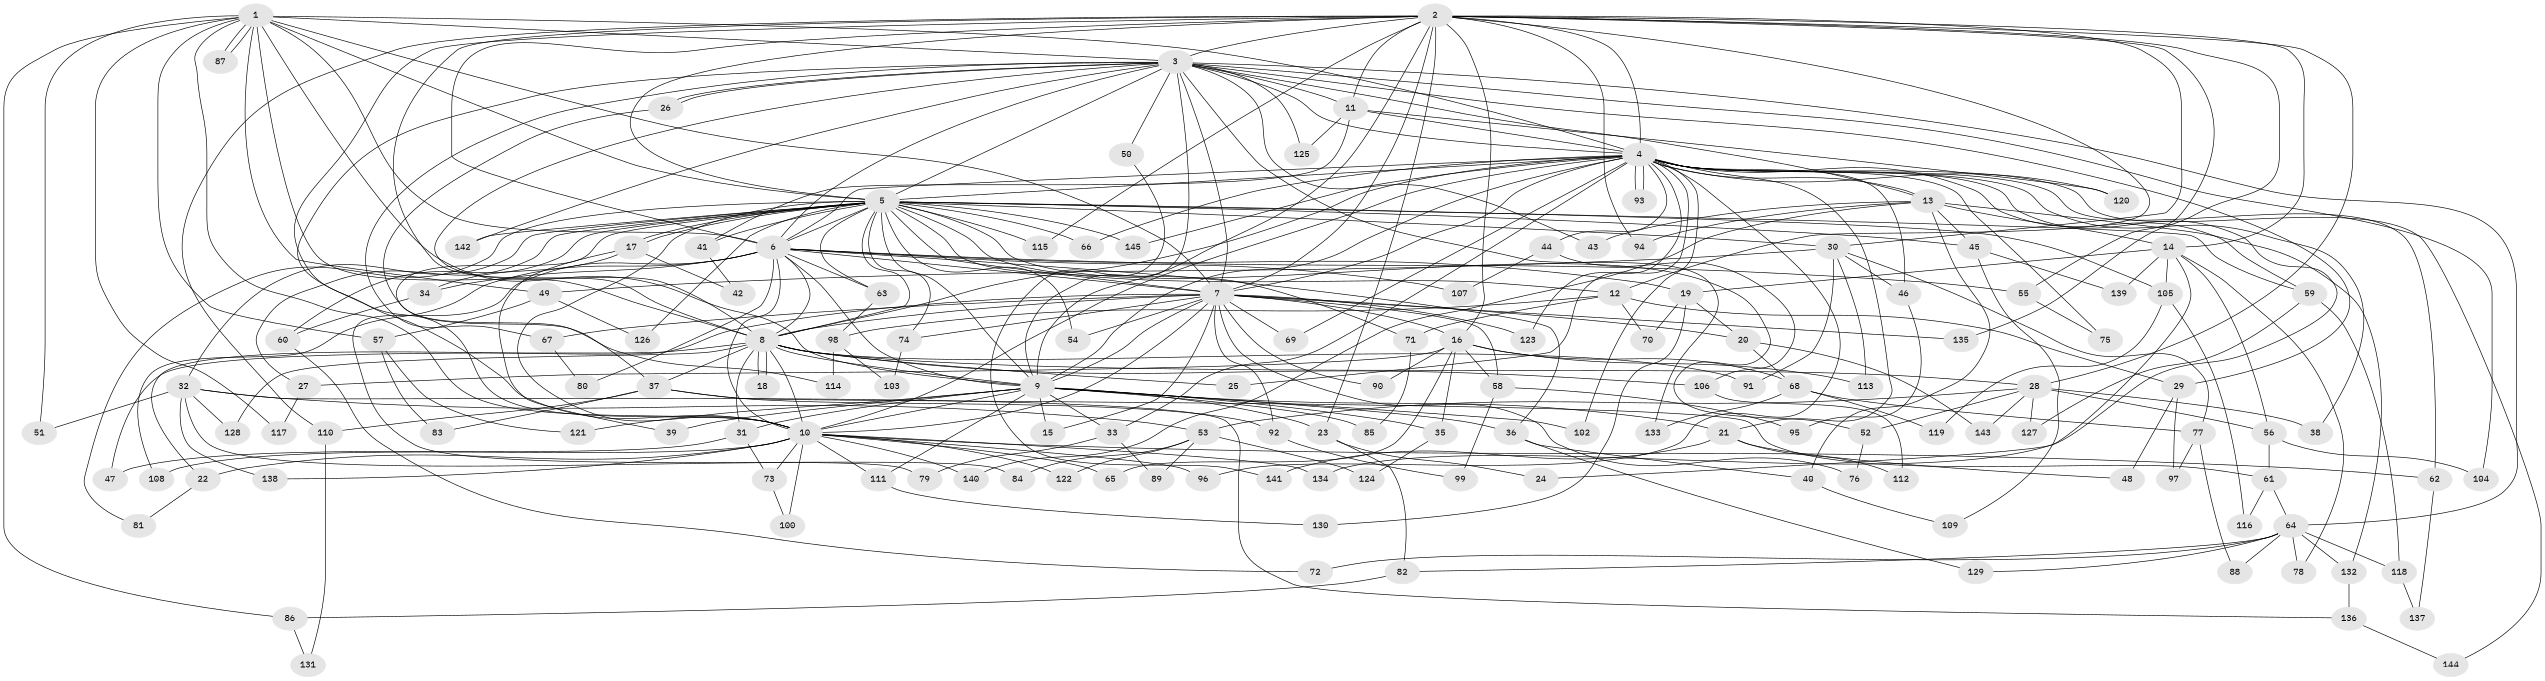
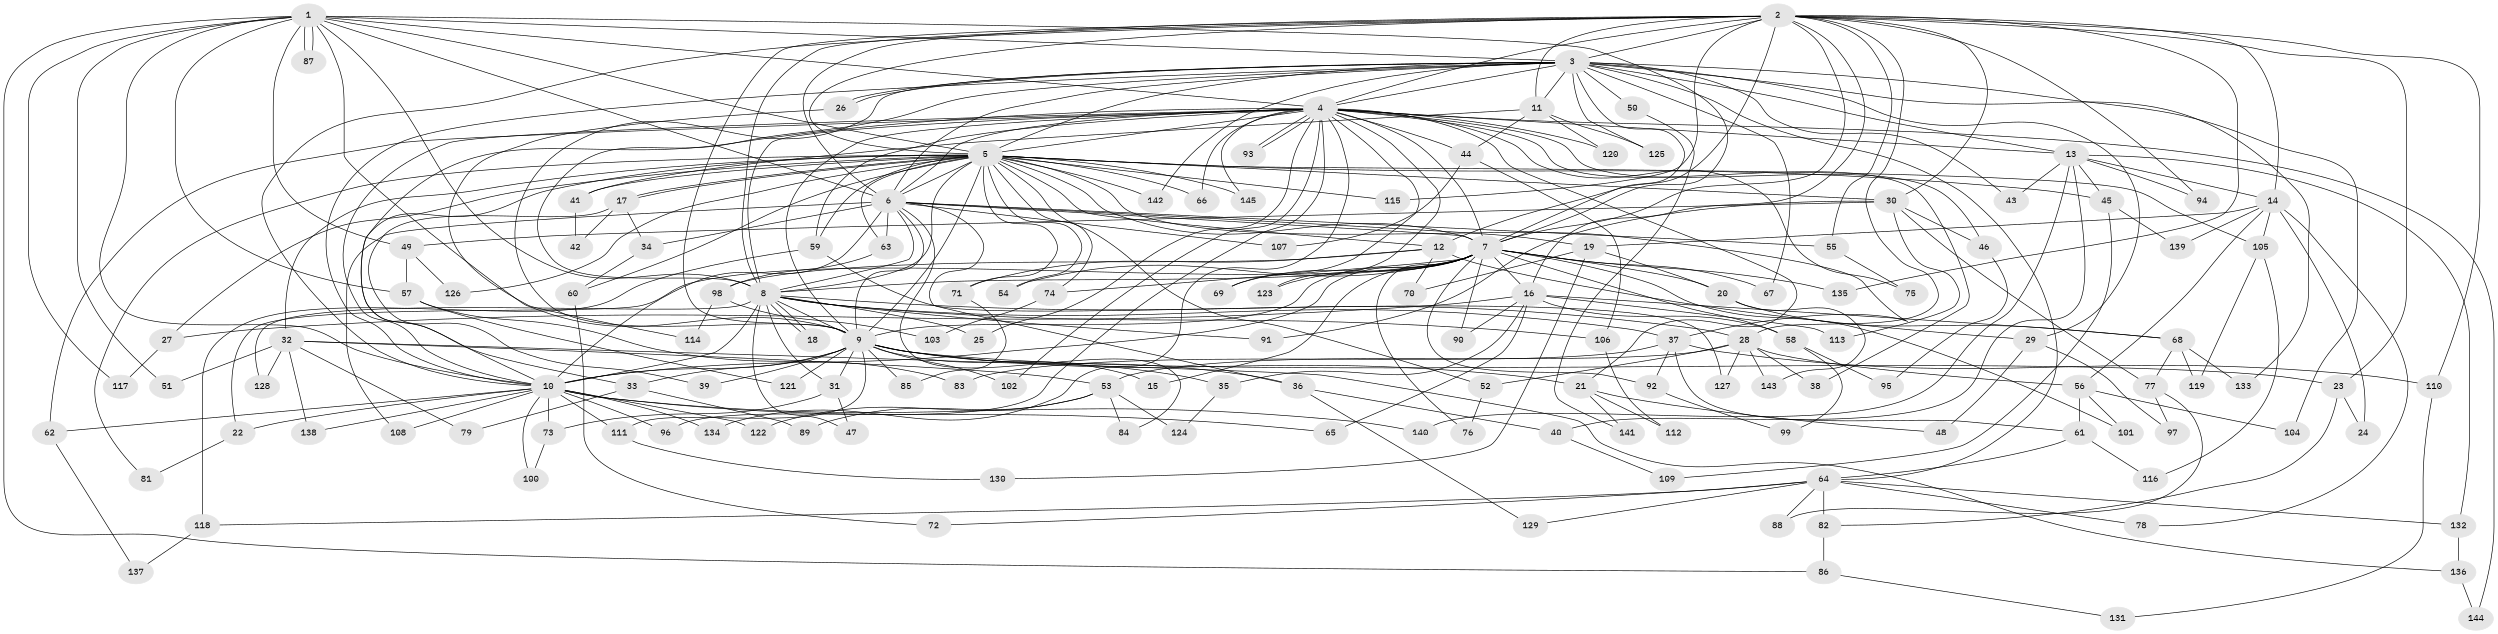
(1495, 131) -> (1501, 132)
(583, 387) -> none
none -> (2126, 433)
